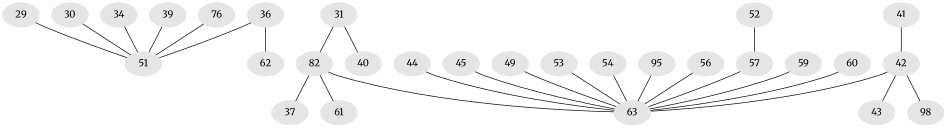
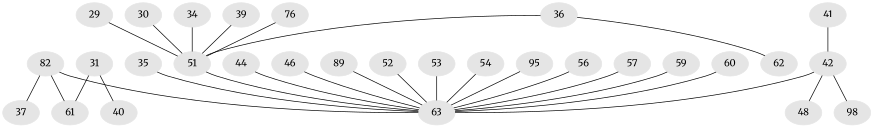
(327, 39) -> (82, 88)
(755, 39) -> (412, 88)
none -> (143, 64)
(461, 64) -> (290, 64)
(510, 64) -> (339, 64)
none -> (311, 98)
(877, 113) -> (803, 113)
